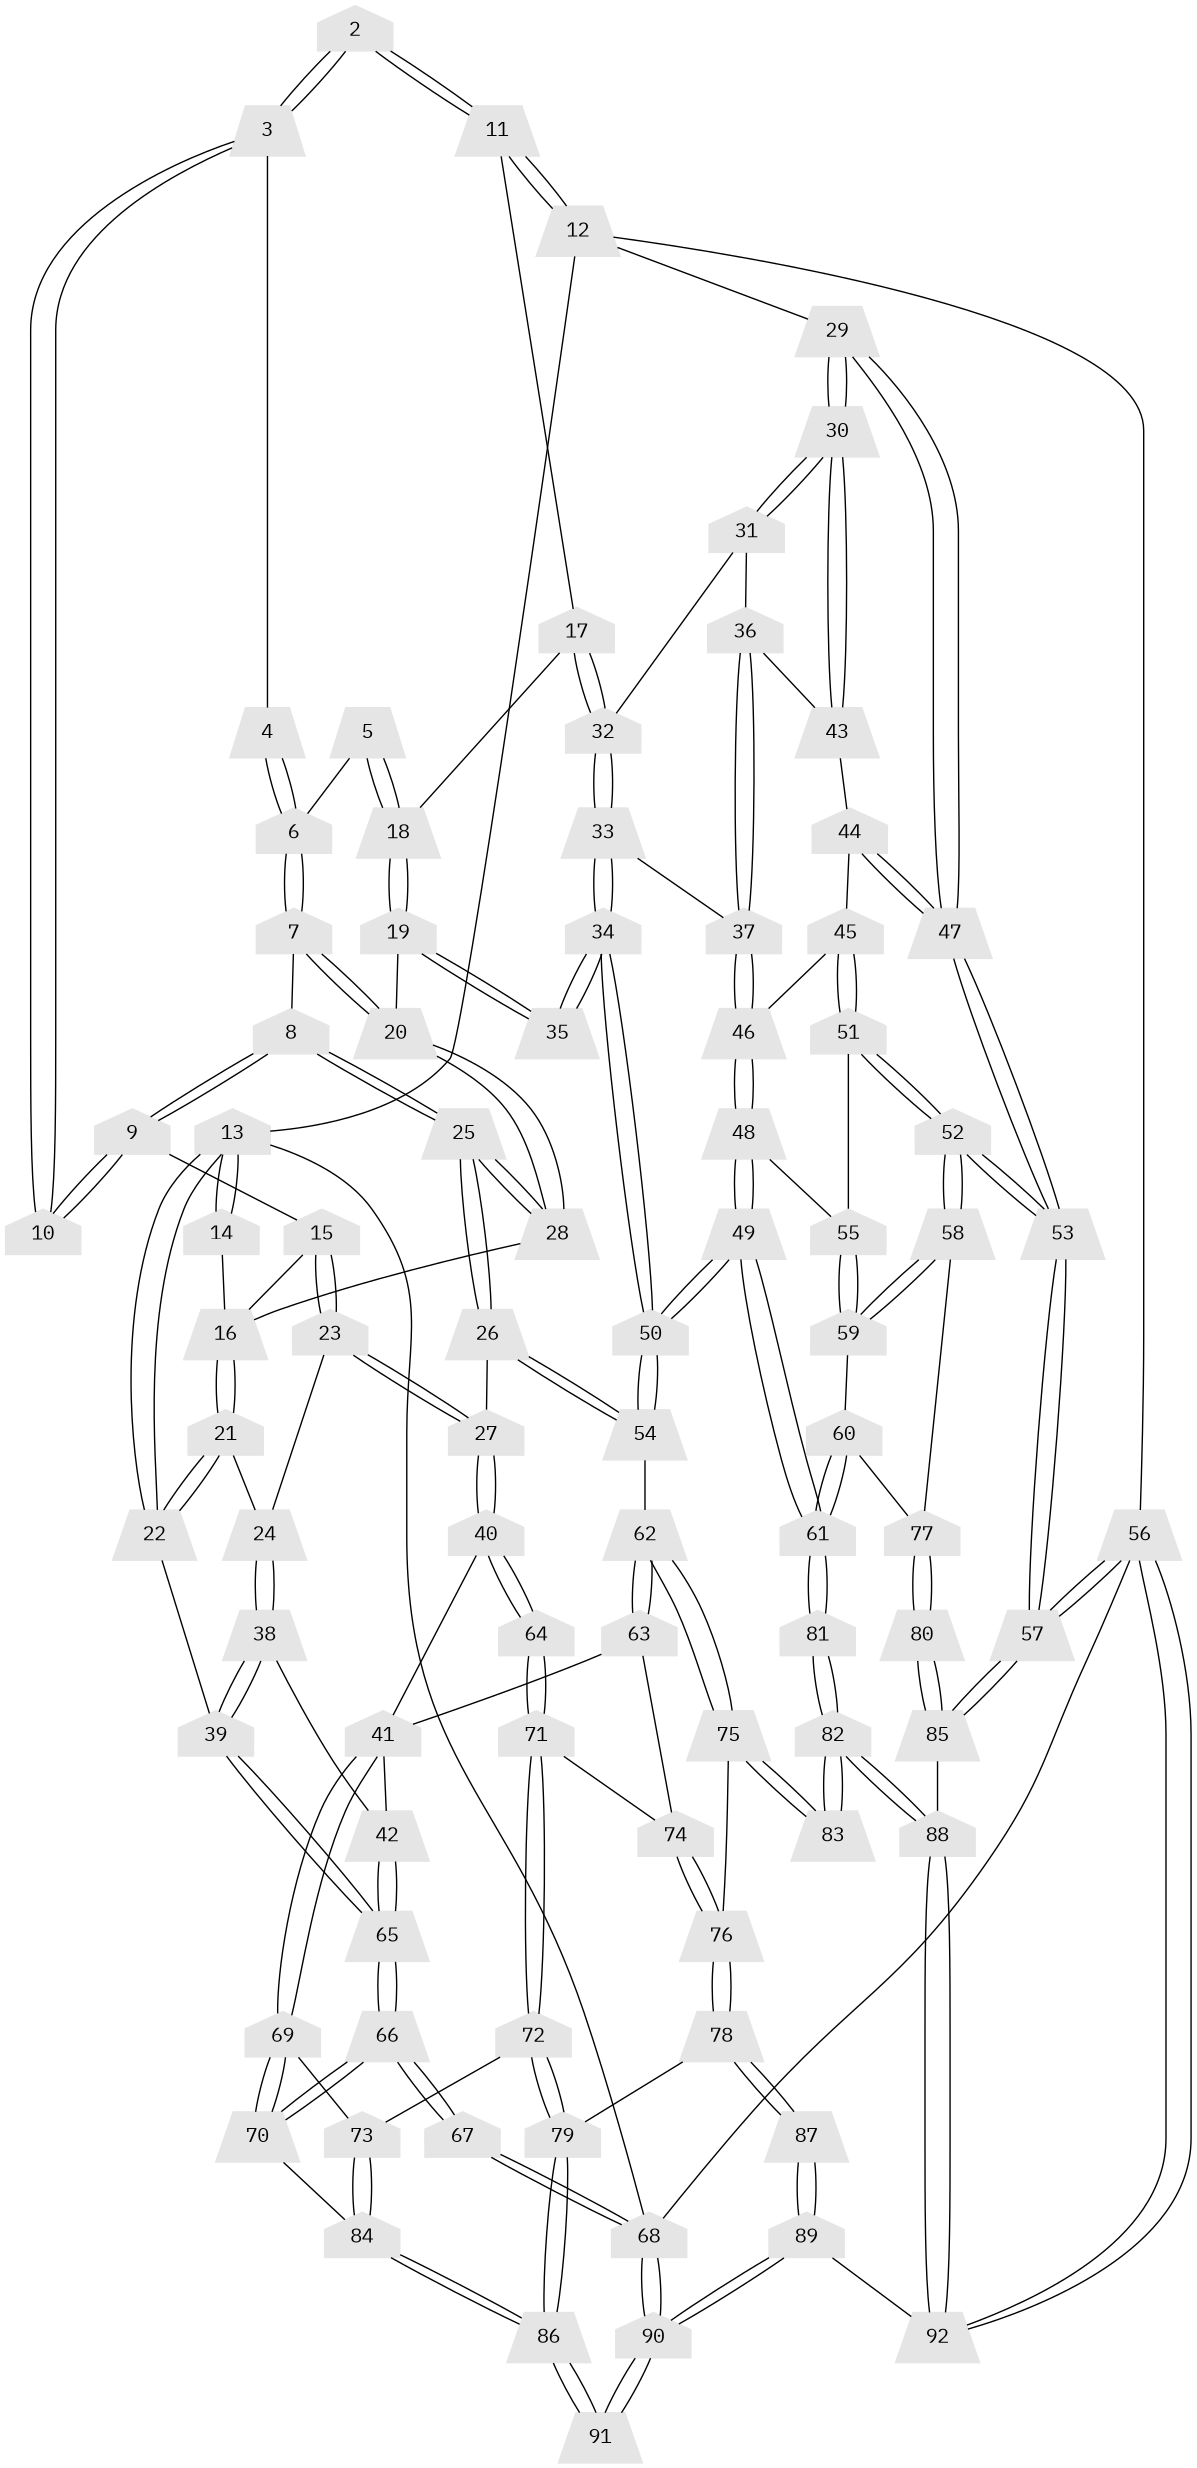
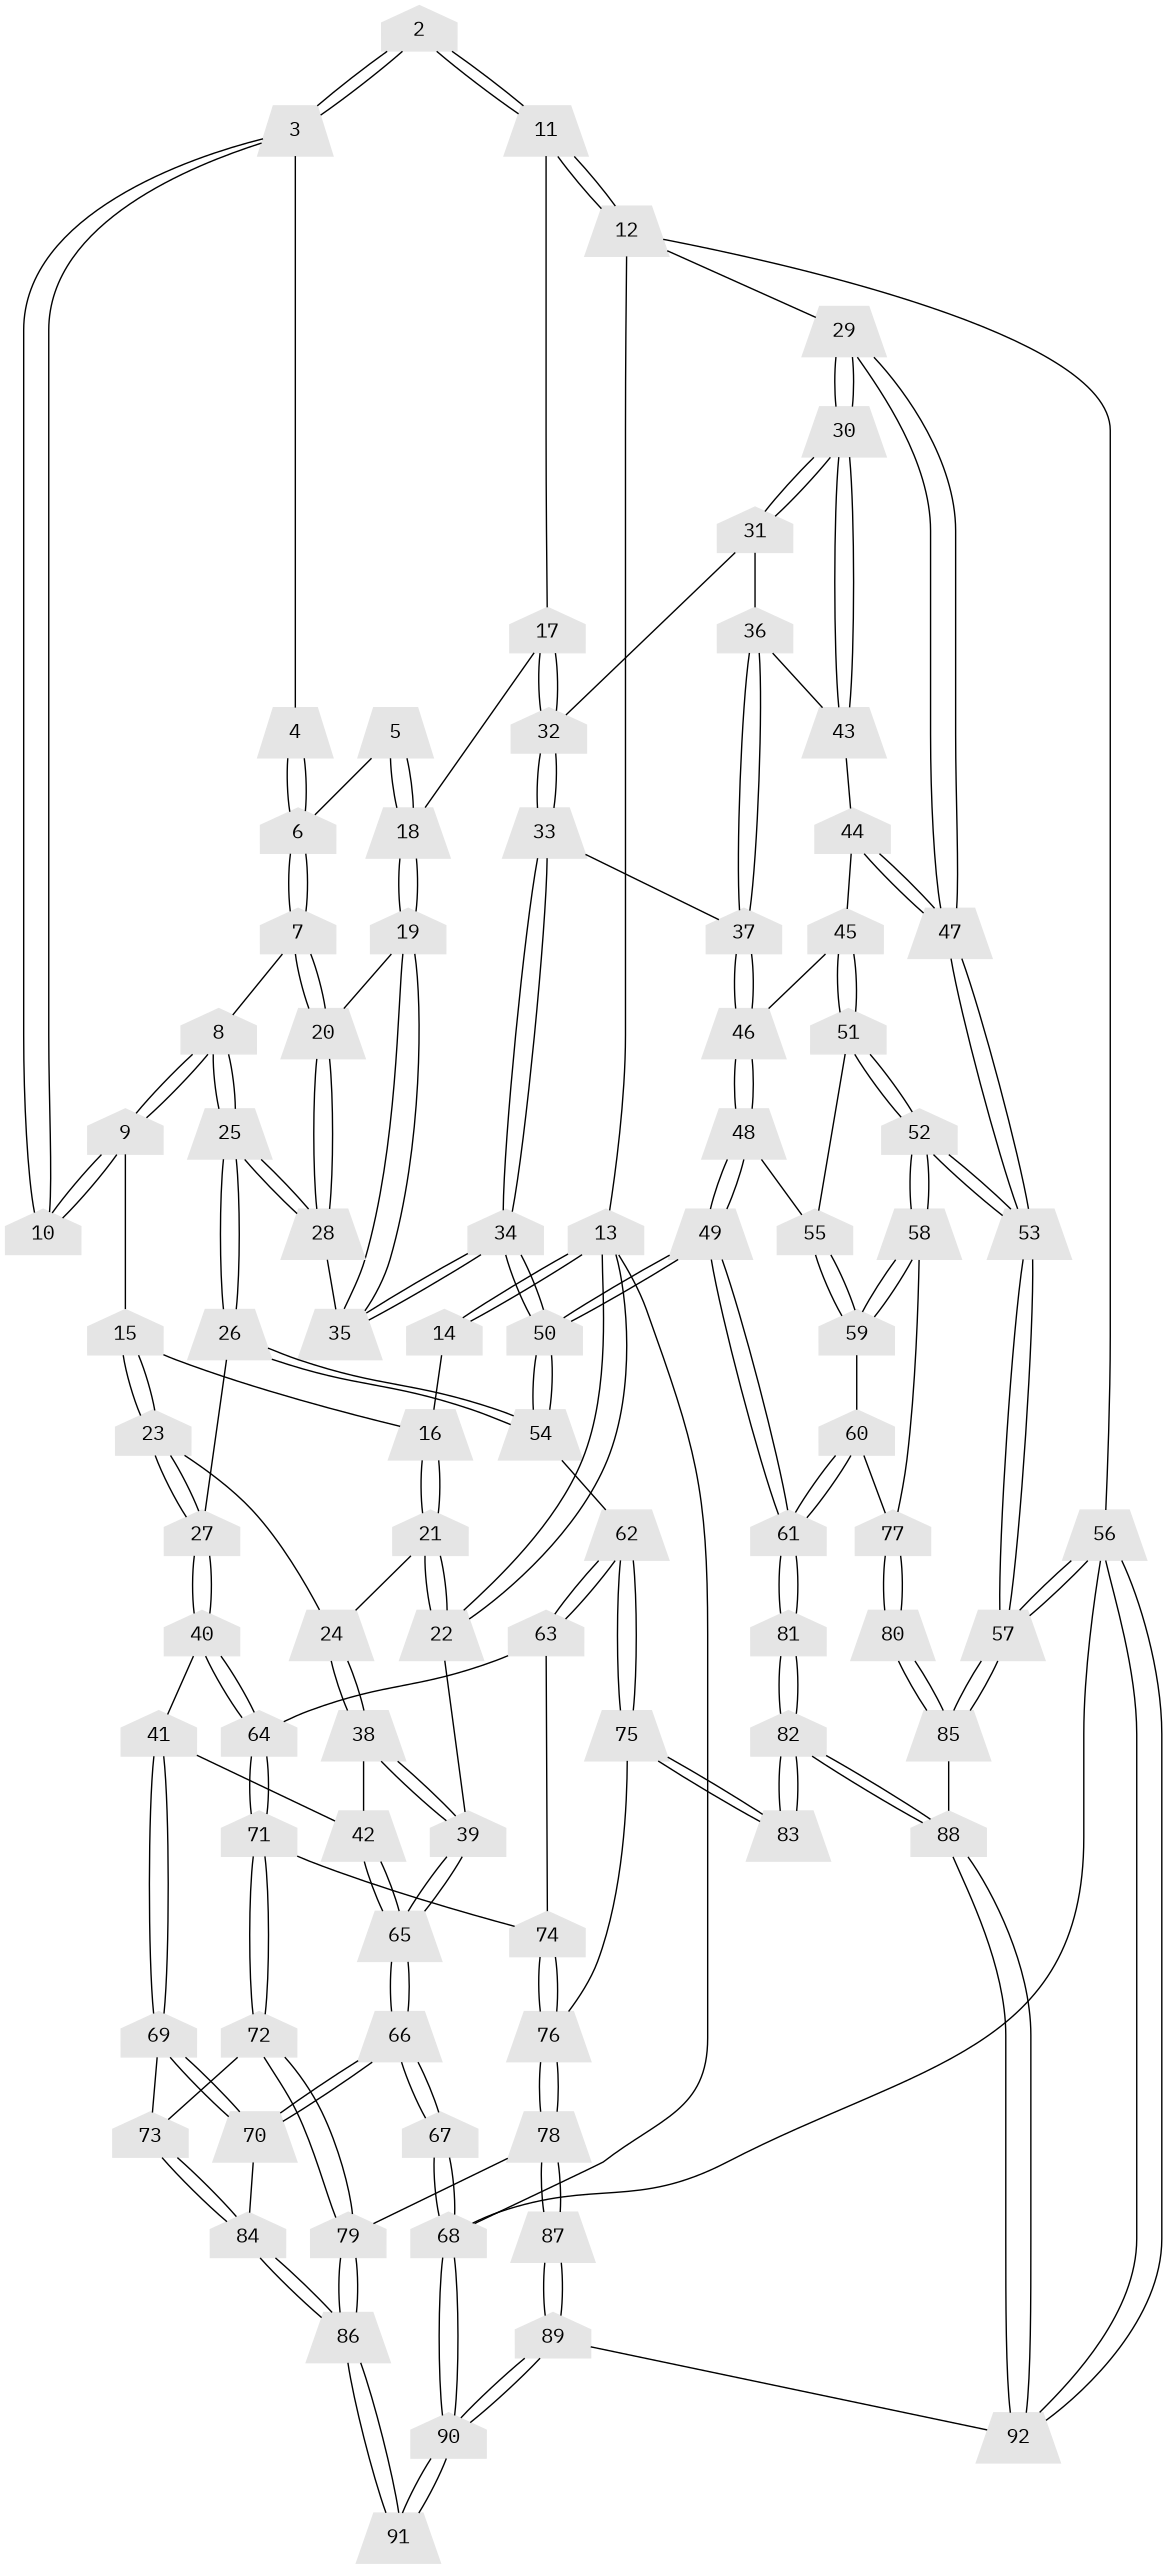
(386, 1277) -> (332, 1285)
(508, 1691) -> (395, 1687)
